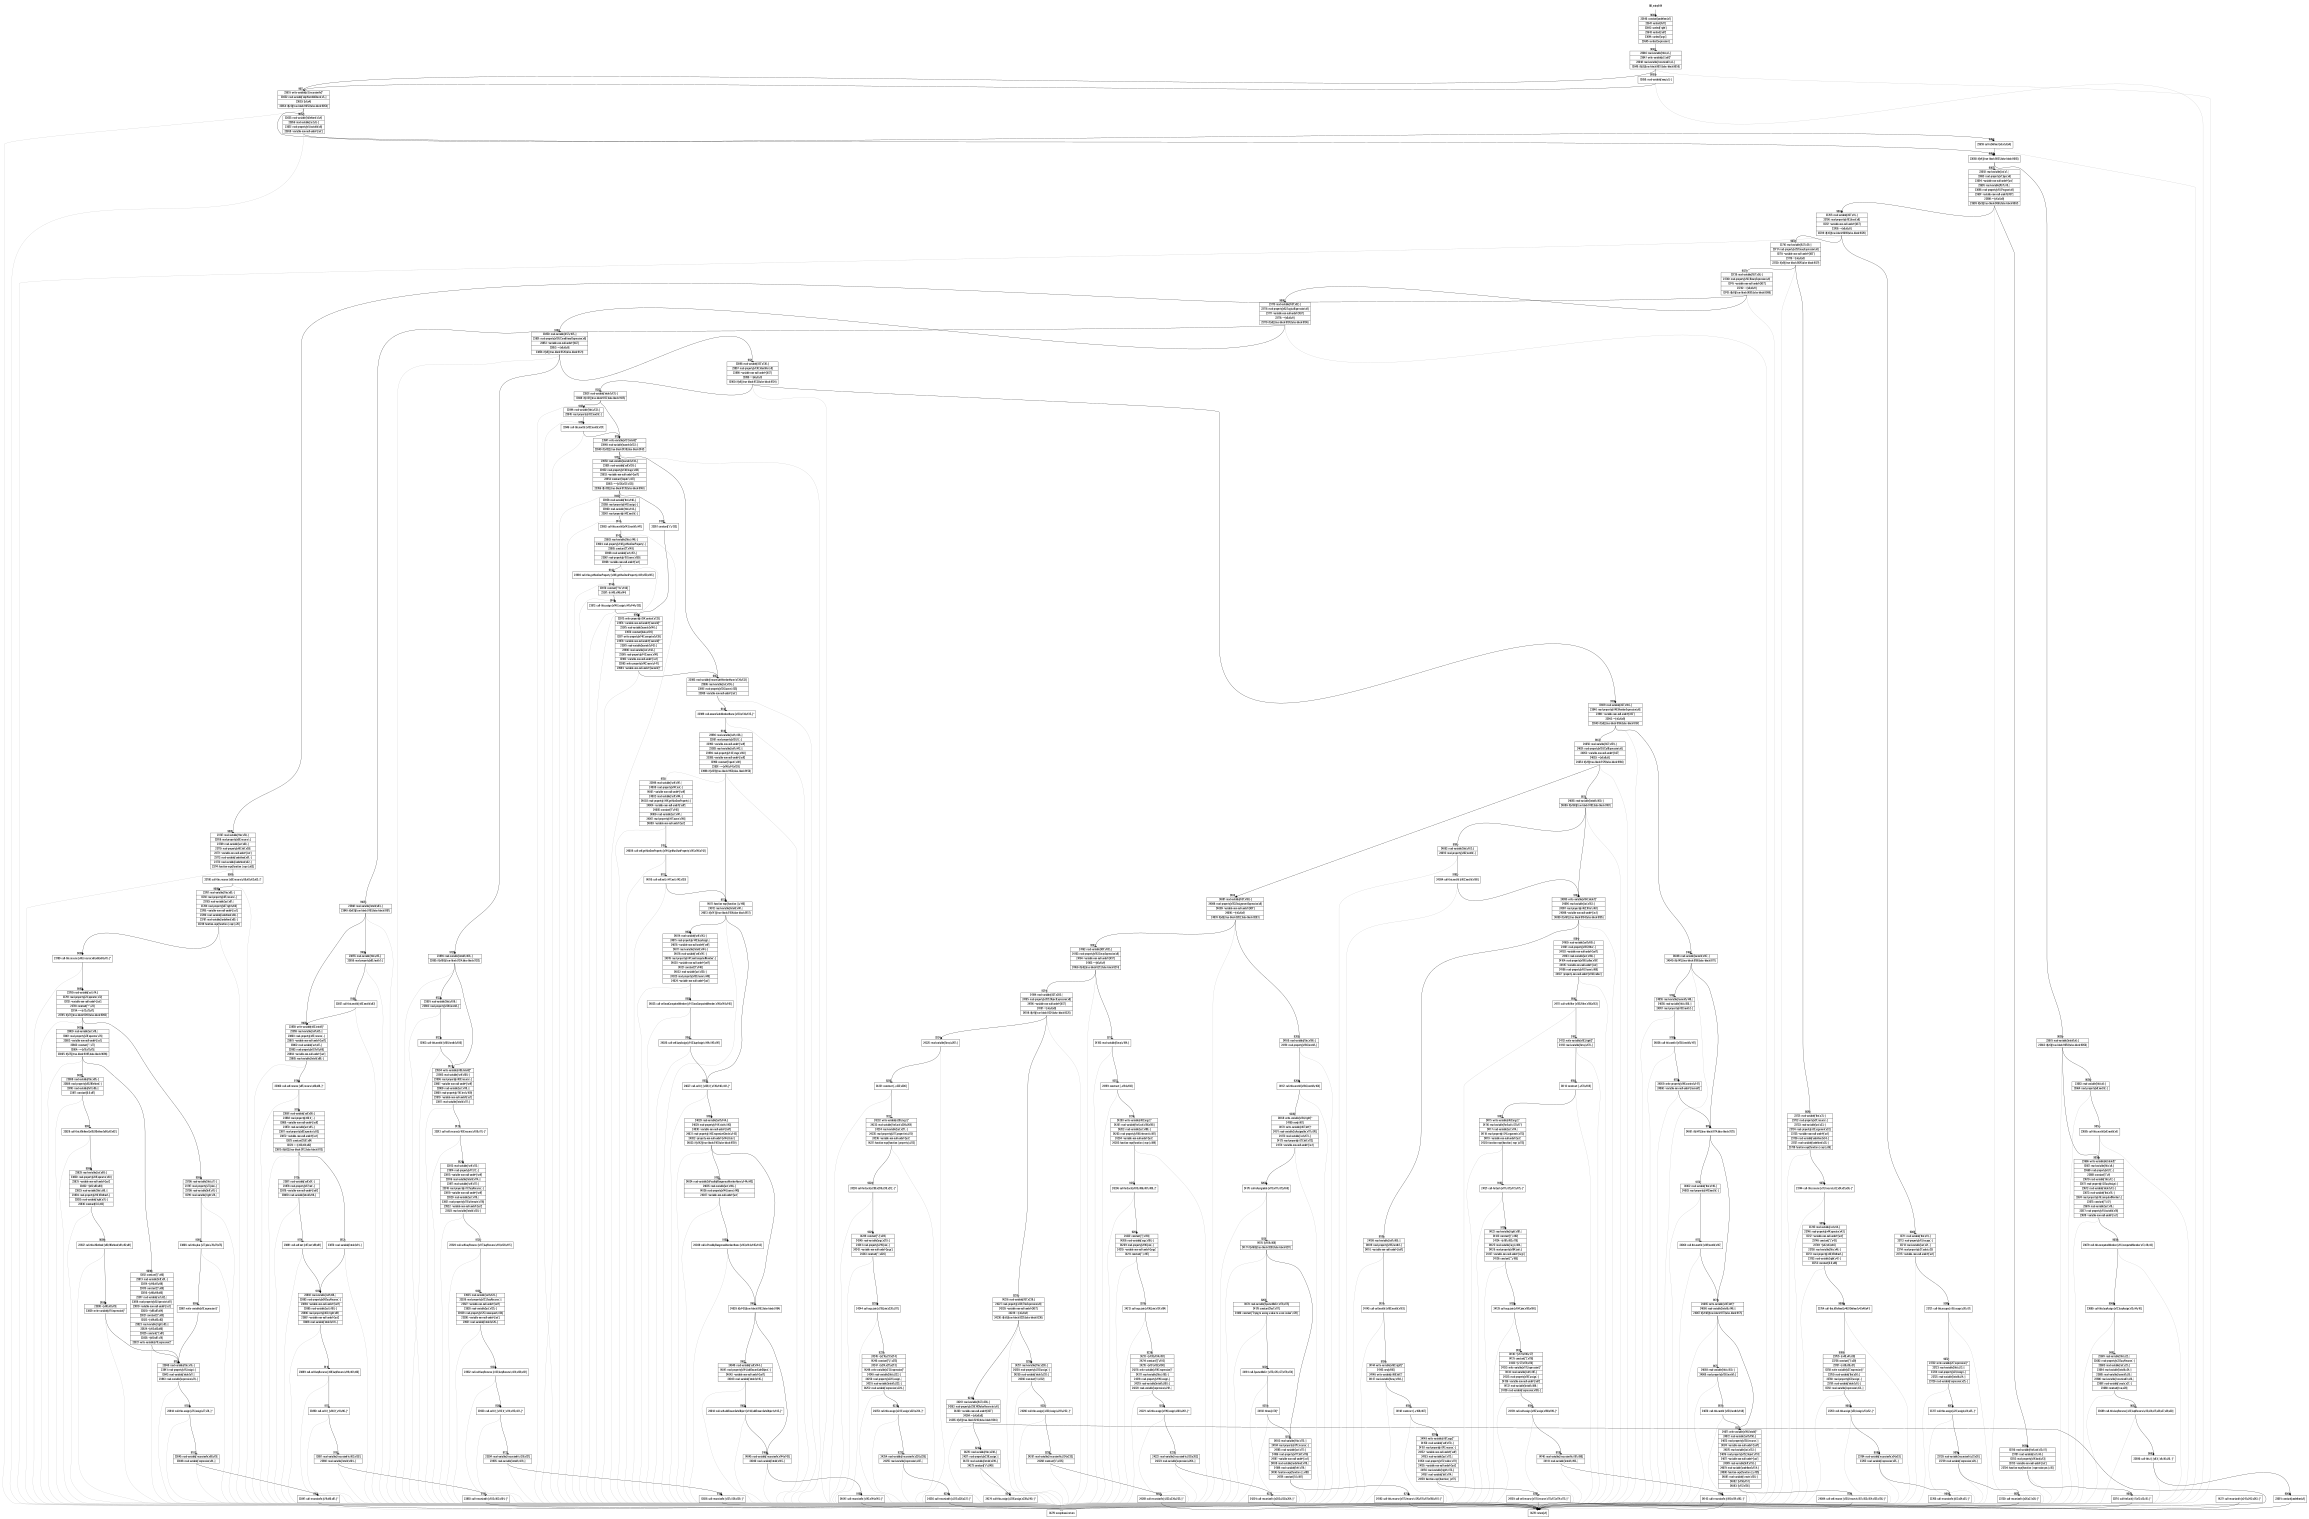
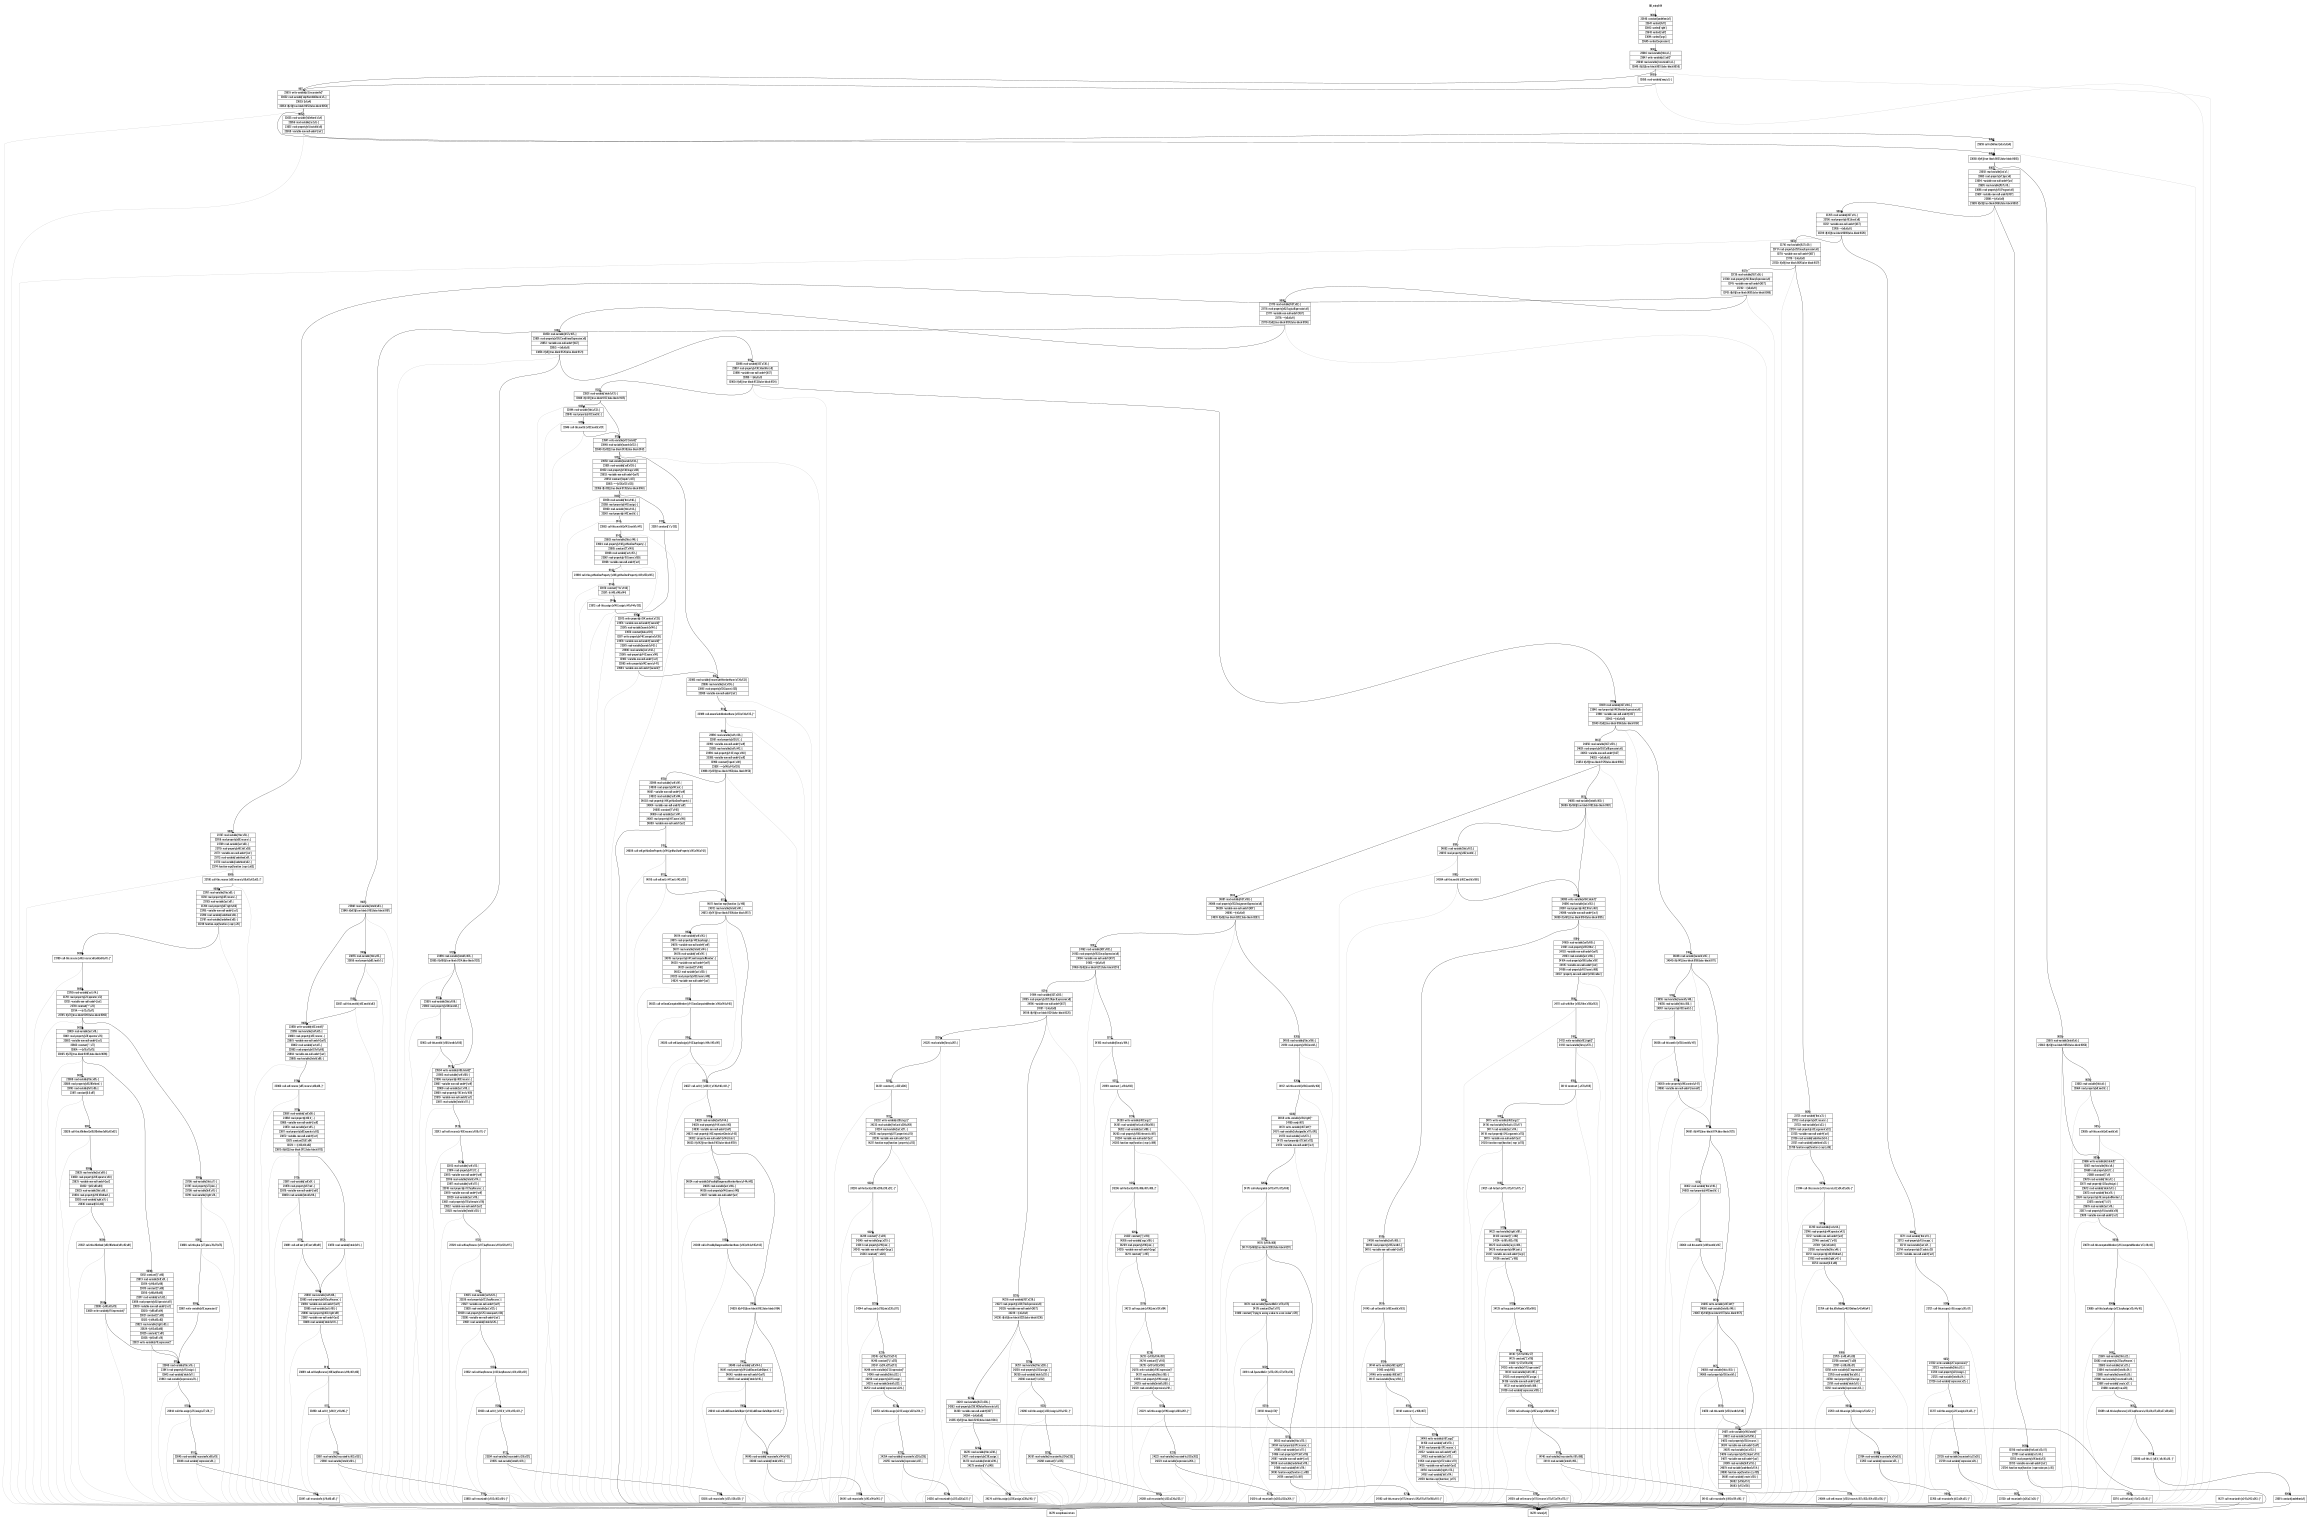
(697, 777) -> (697, 777)
(619, 1363) -> (619, 1363)
